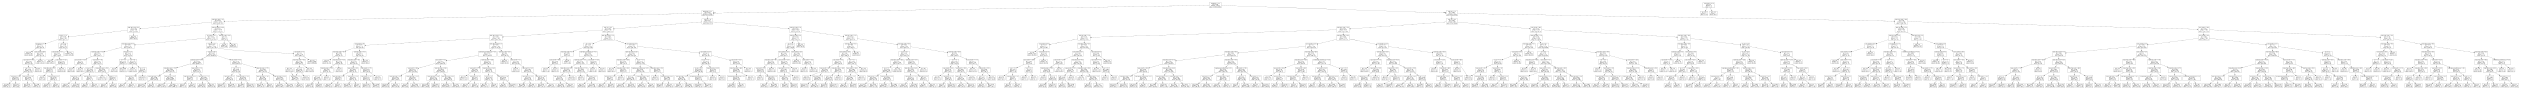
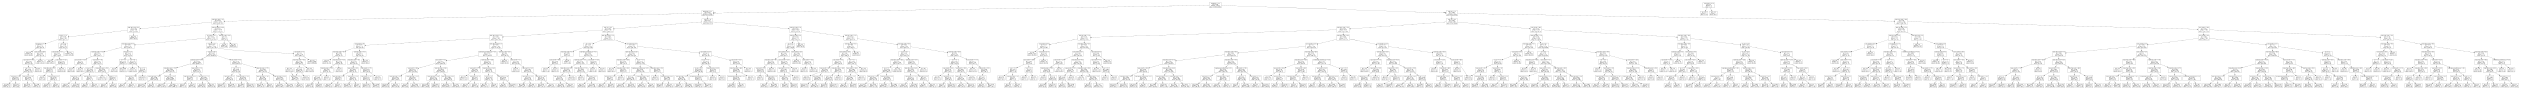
(992, 78) -> none
